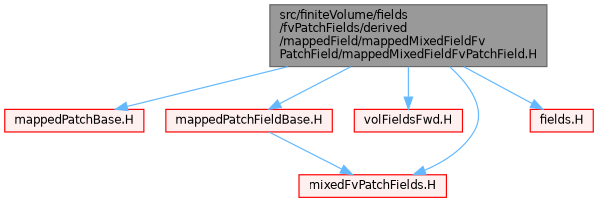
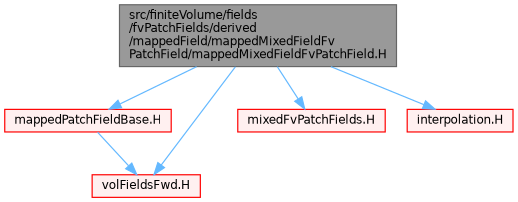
(74, 121) -> none
(562, 121) -> (460, 121)
(305, 151) -> (113, 149)
